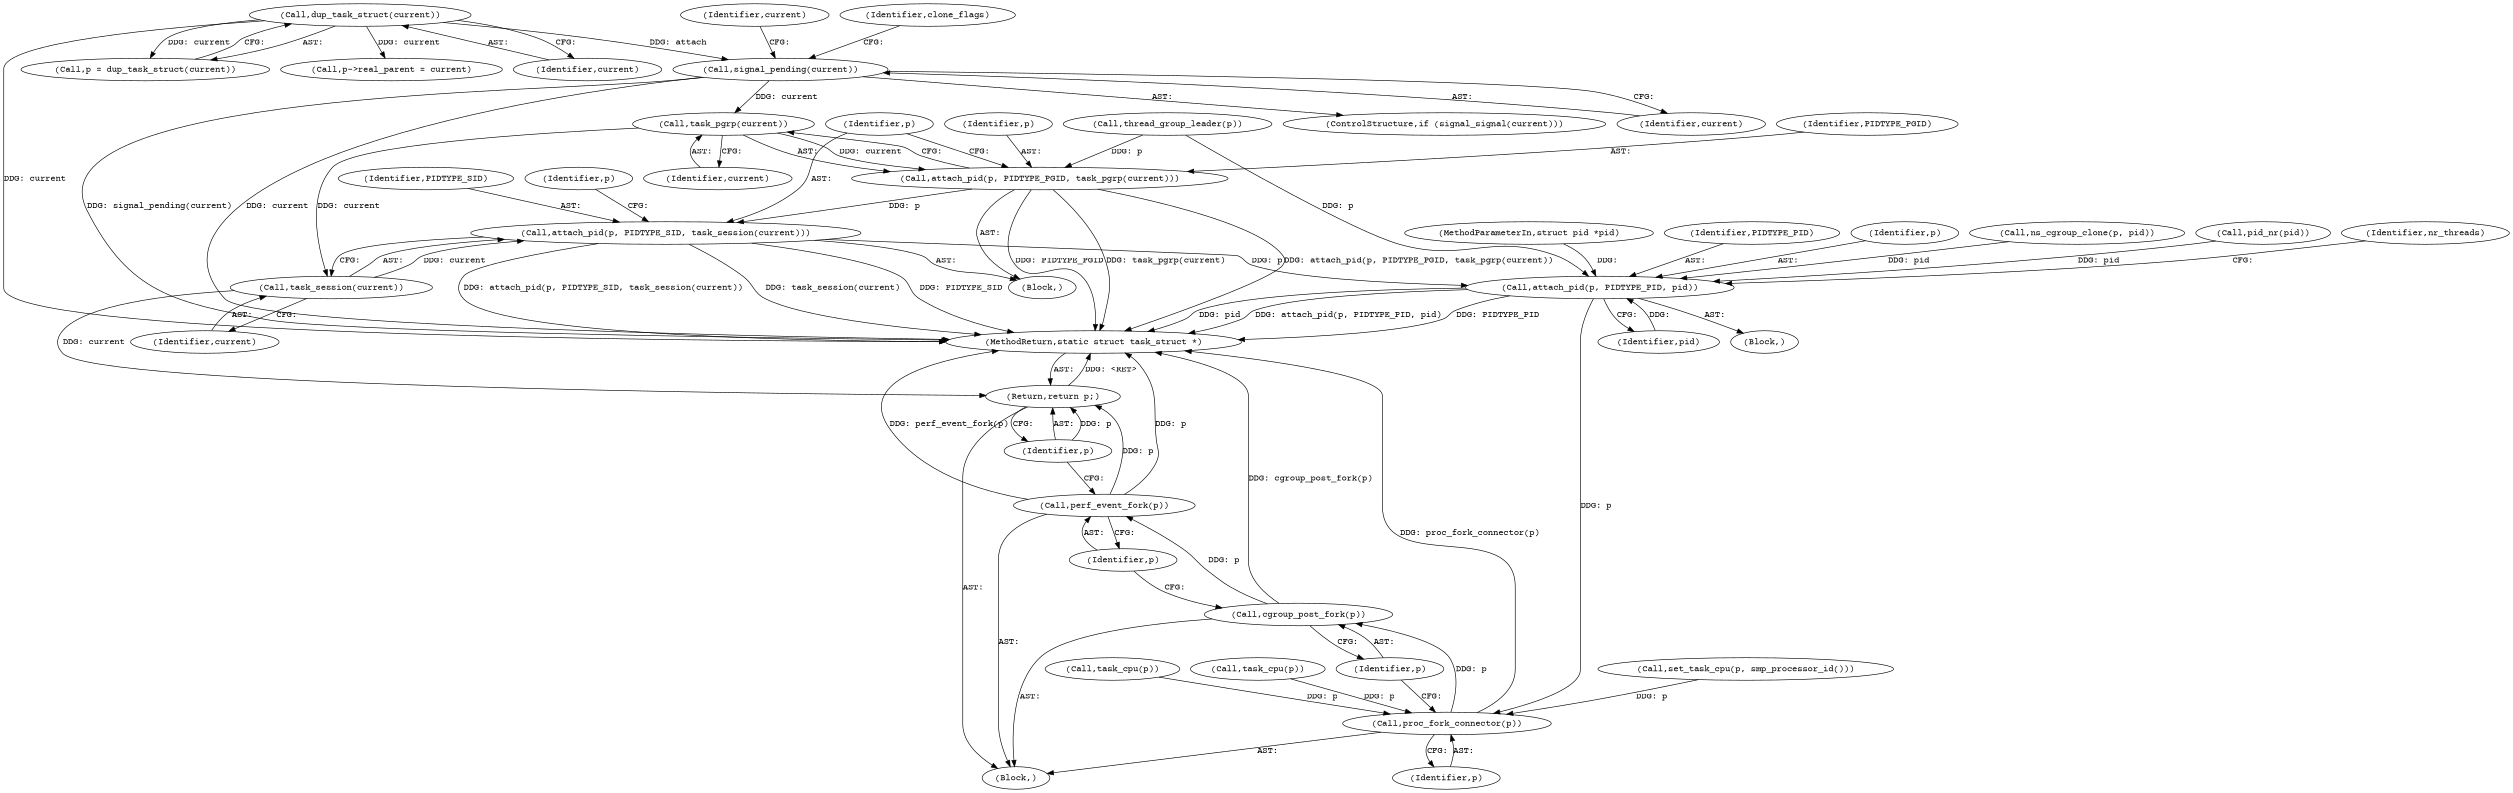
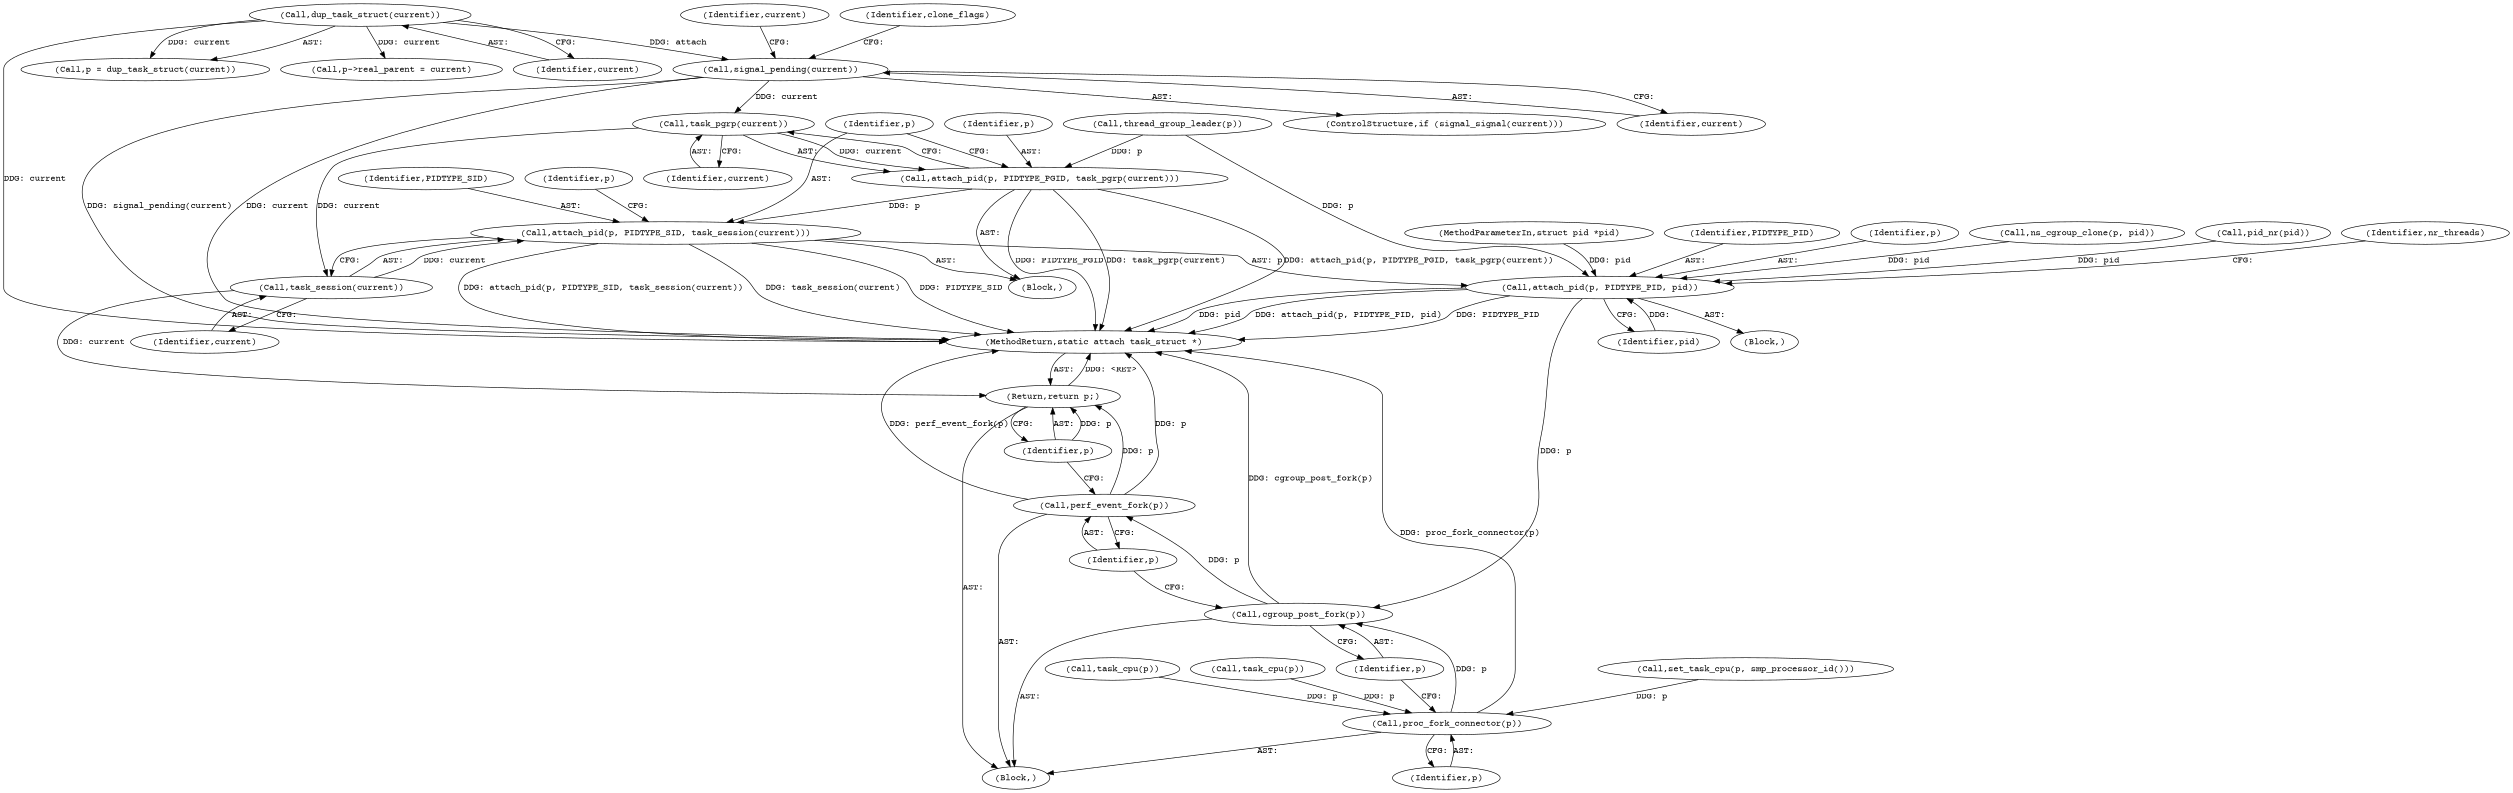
(239, 41) -> none
(1867, 124) -> none
(1267, 260) -> (1267, 260)
(1610, 260) -> (1610, 260)
(1094, 342) -> (1094, 342)
(1580, 530) -> (1539, 496)
